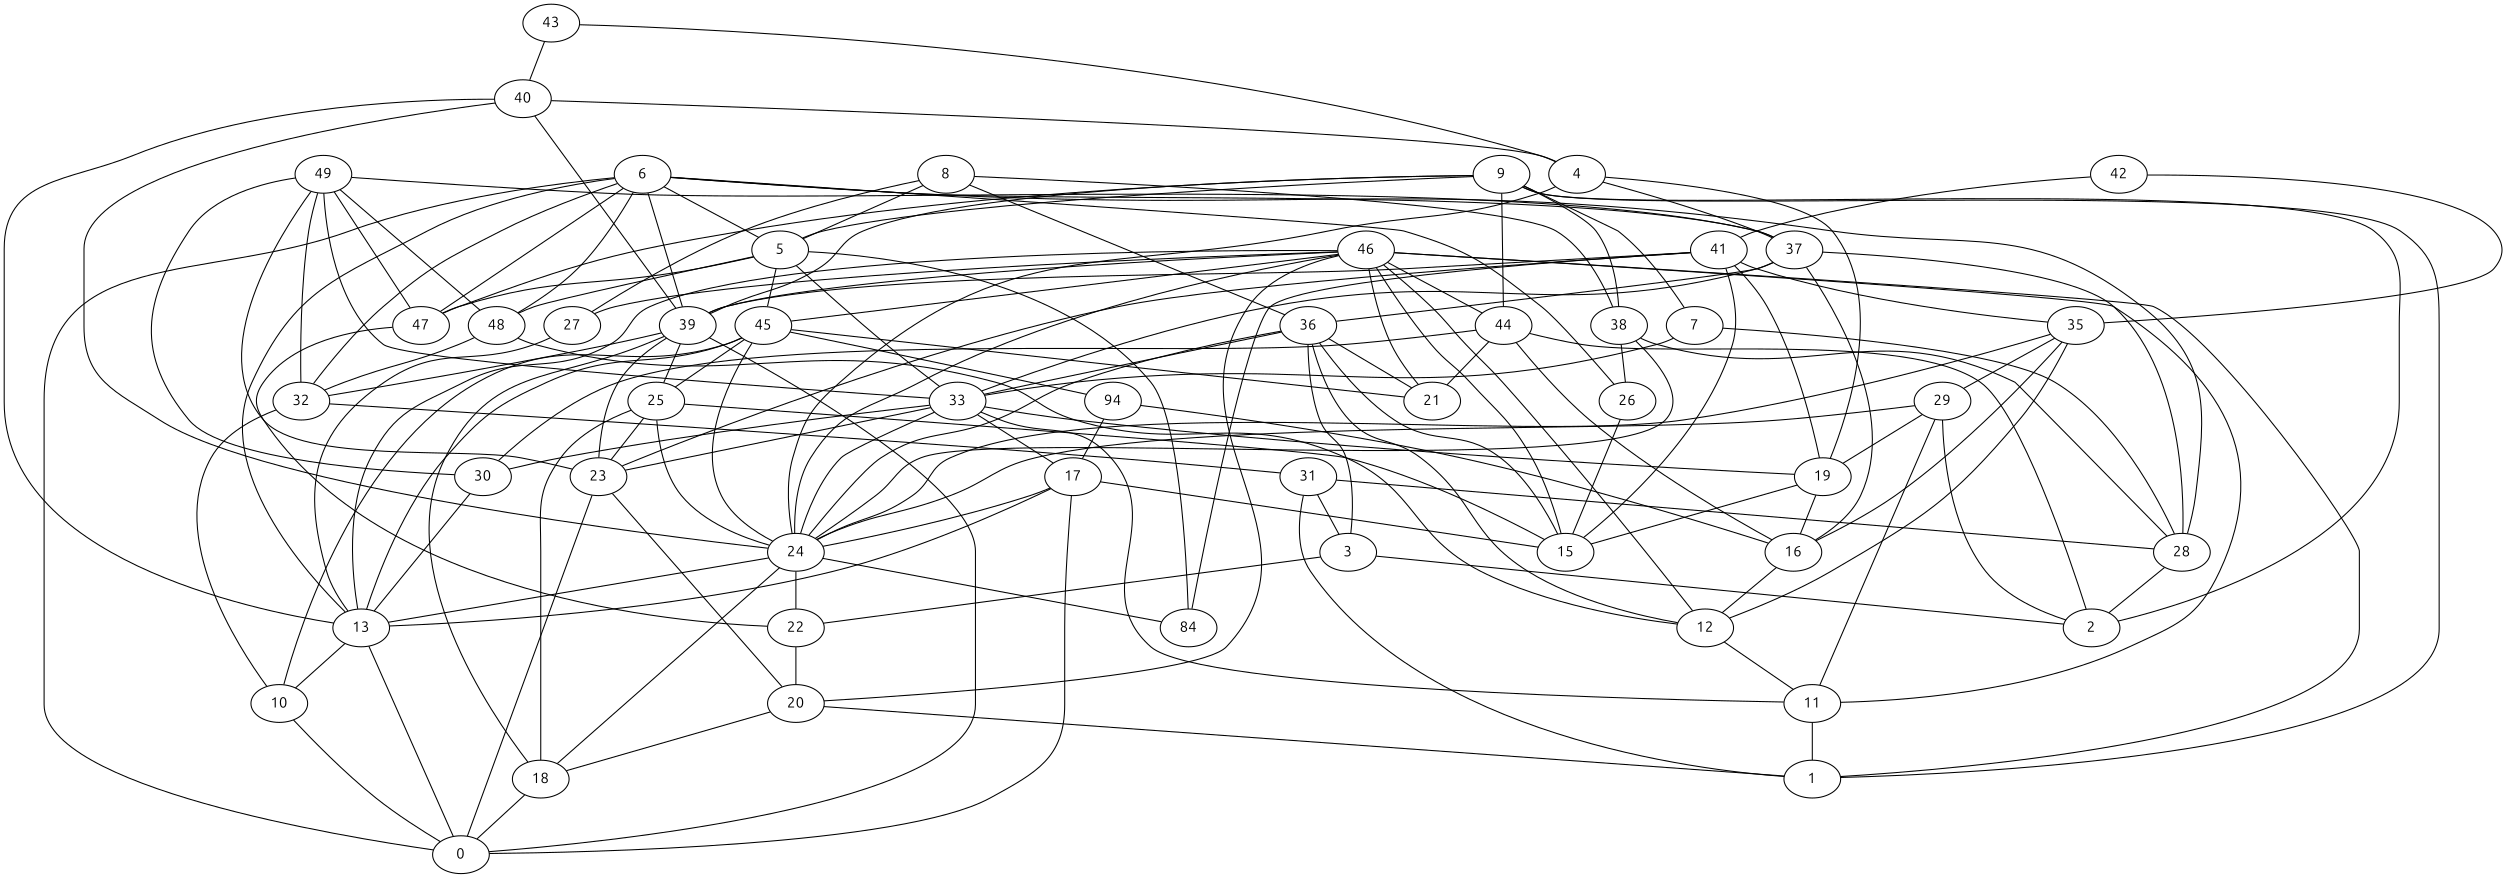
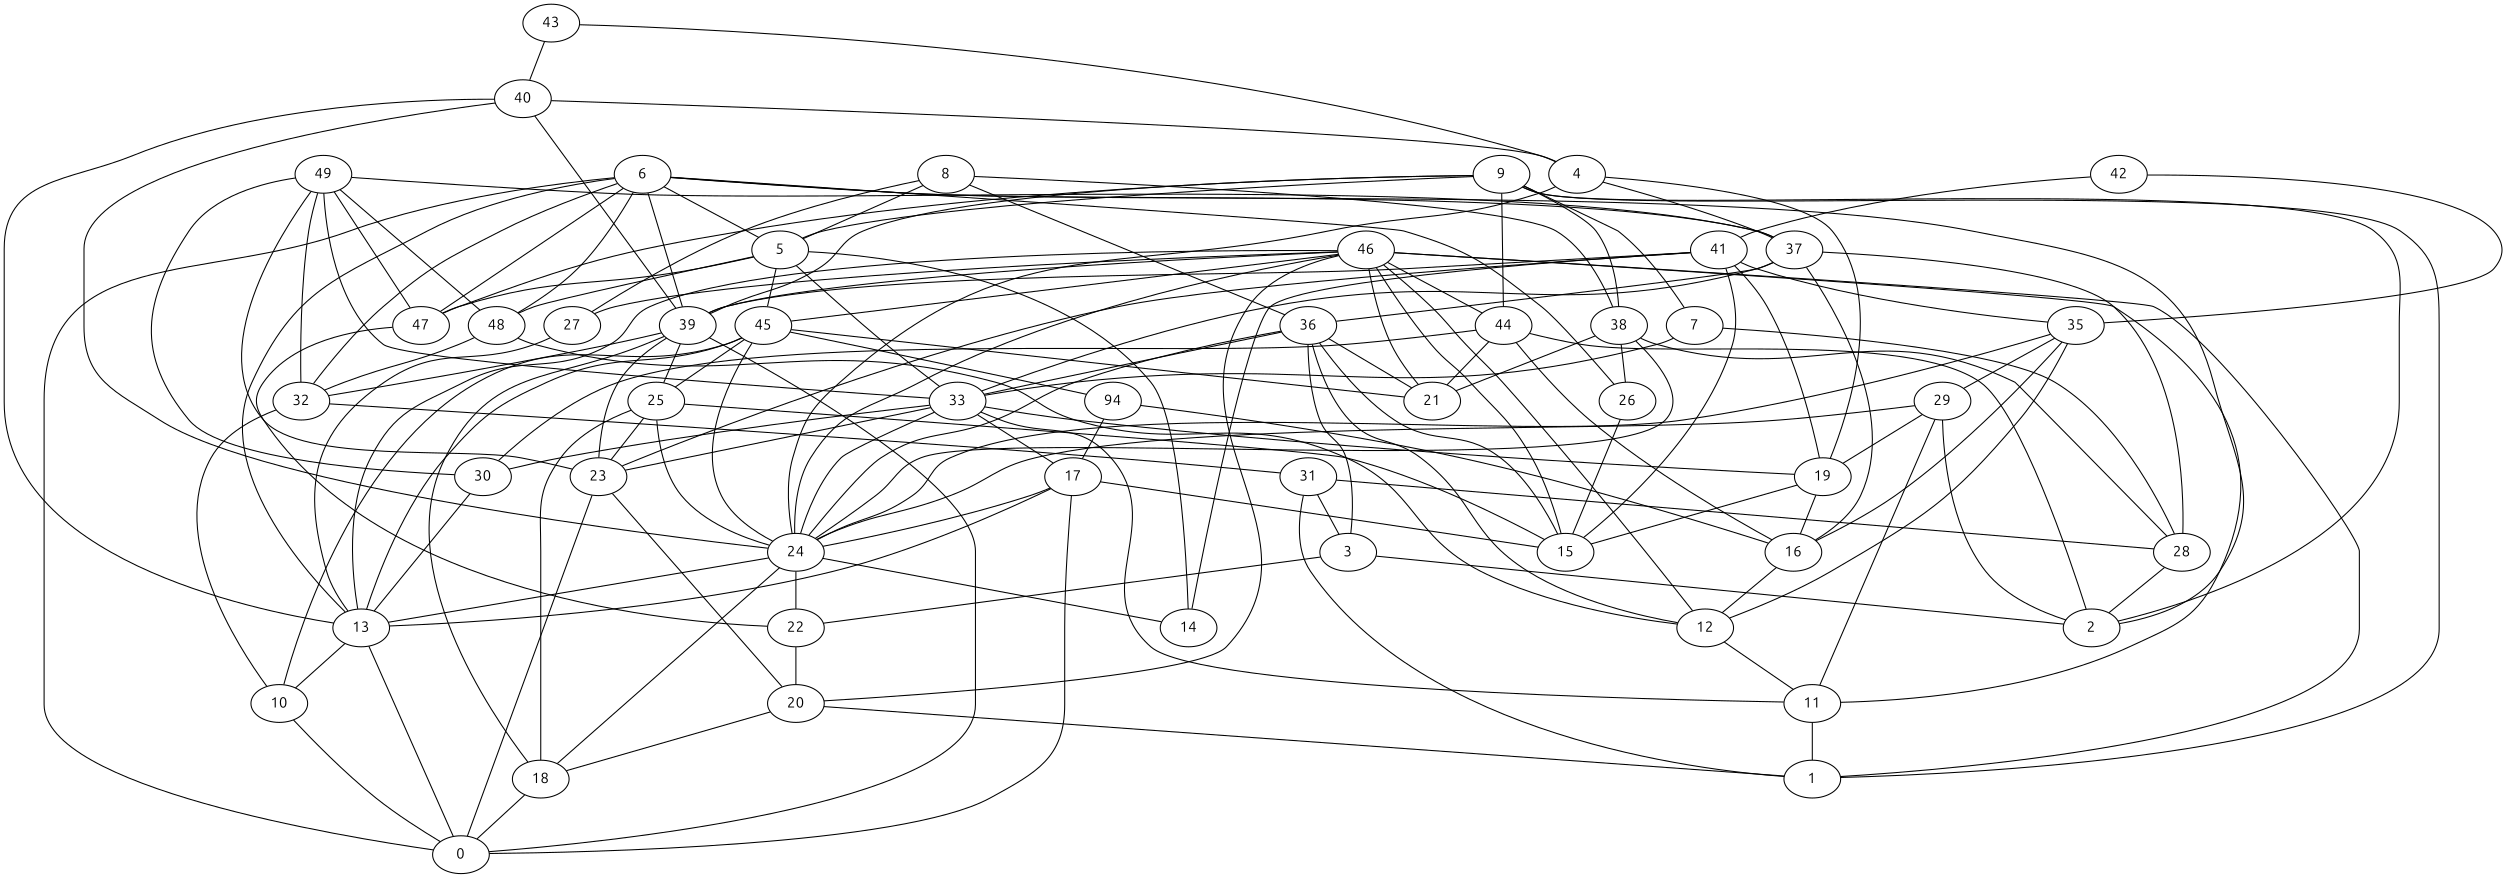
(1755, 221) -> (1873, 217)
none -> (1539, 358)
(1189, 628) -> (1189, 628)
